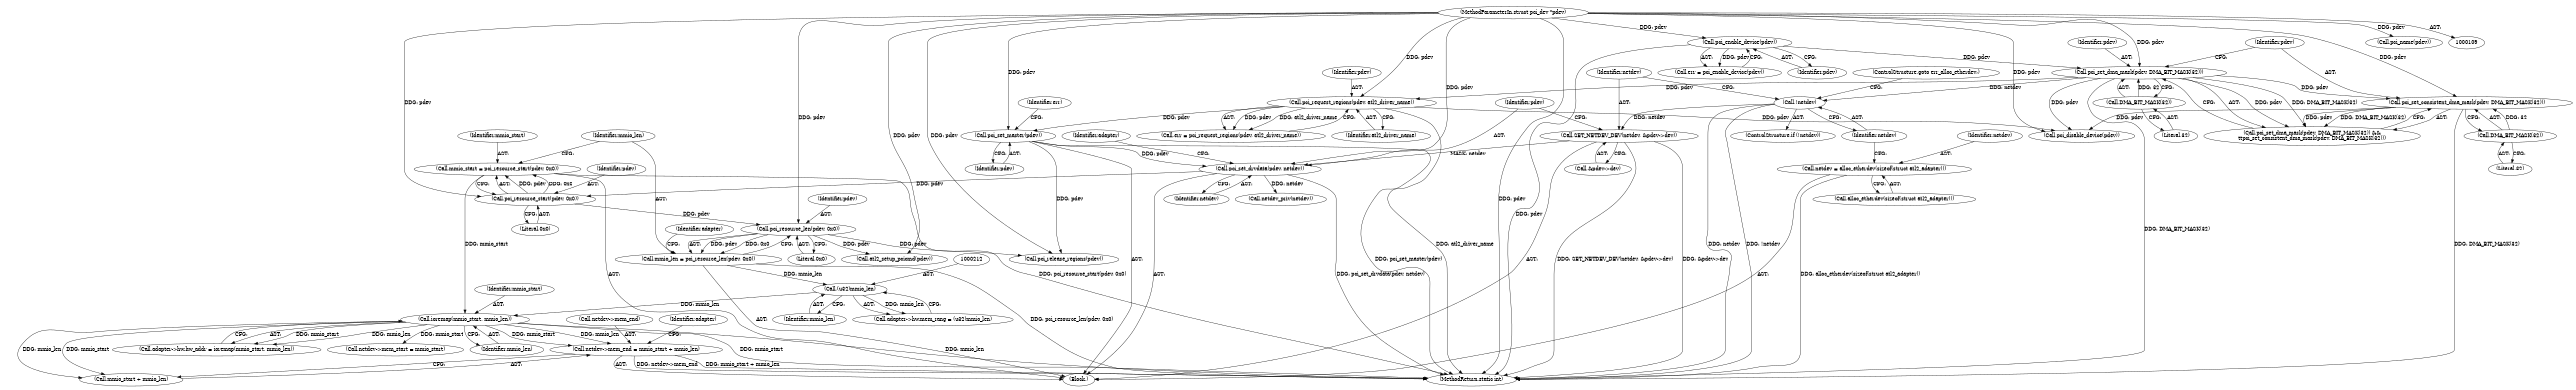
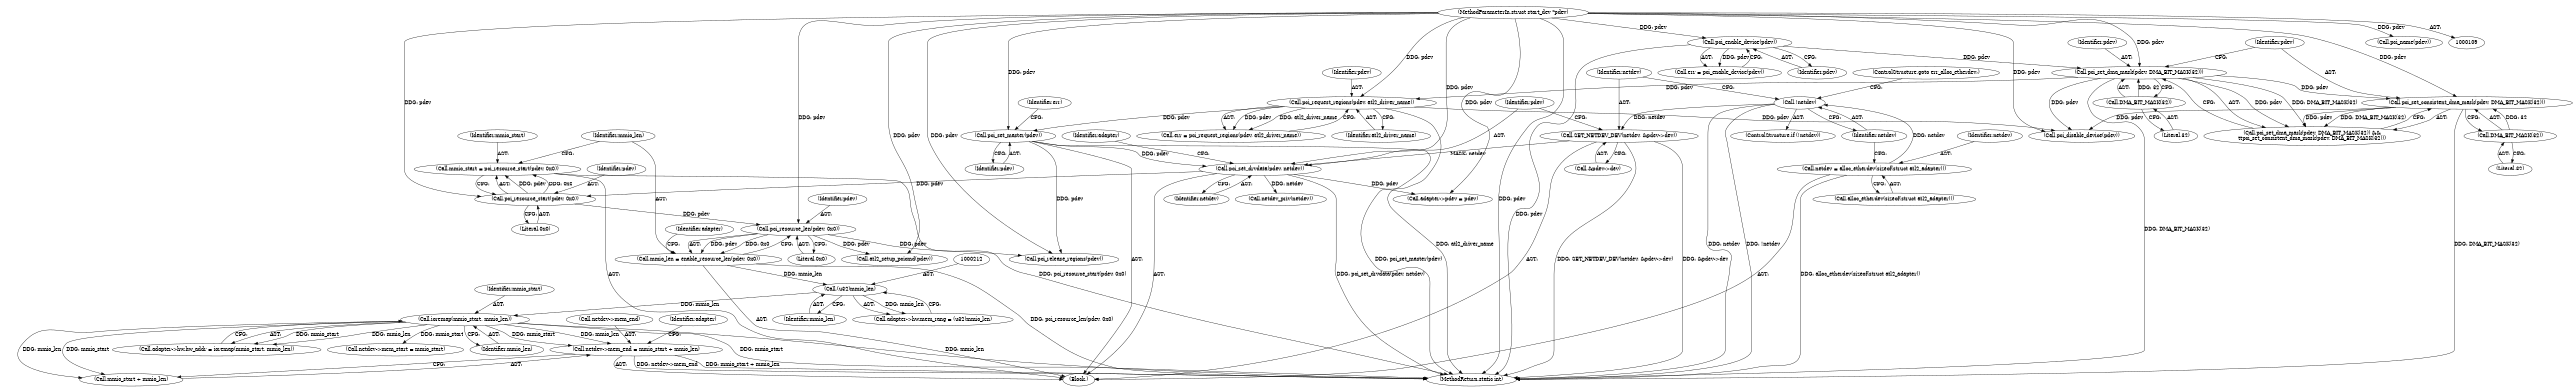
(1513, 13) -> (1513, 13)
(1956, 89) -> (1893, 117)
none -> (1443, 199)
(465, 239) -> none
(698, 259) -> (698, 259)
